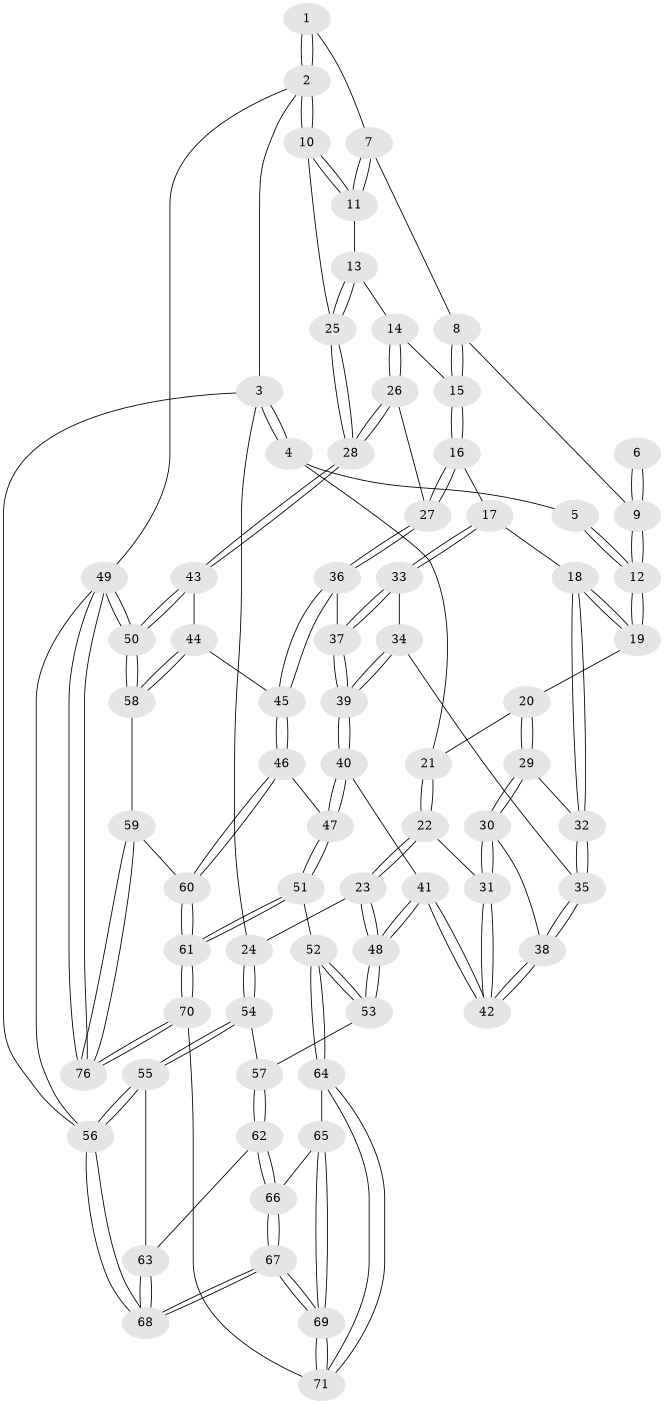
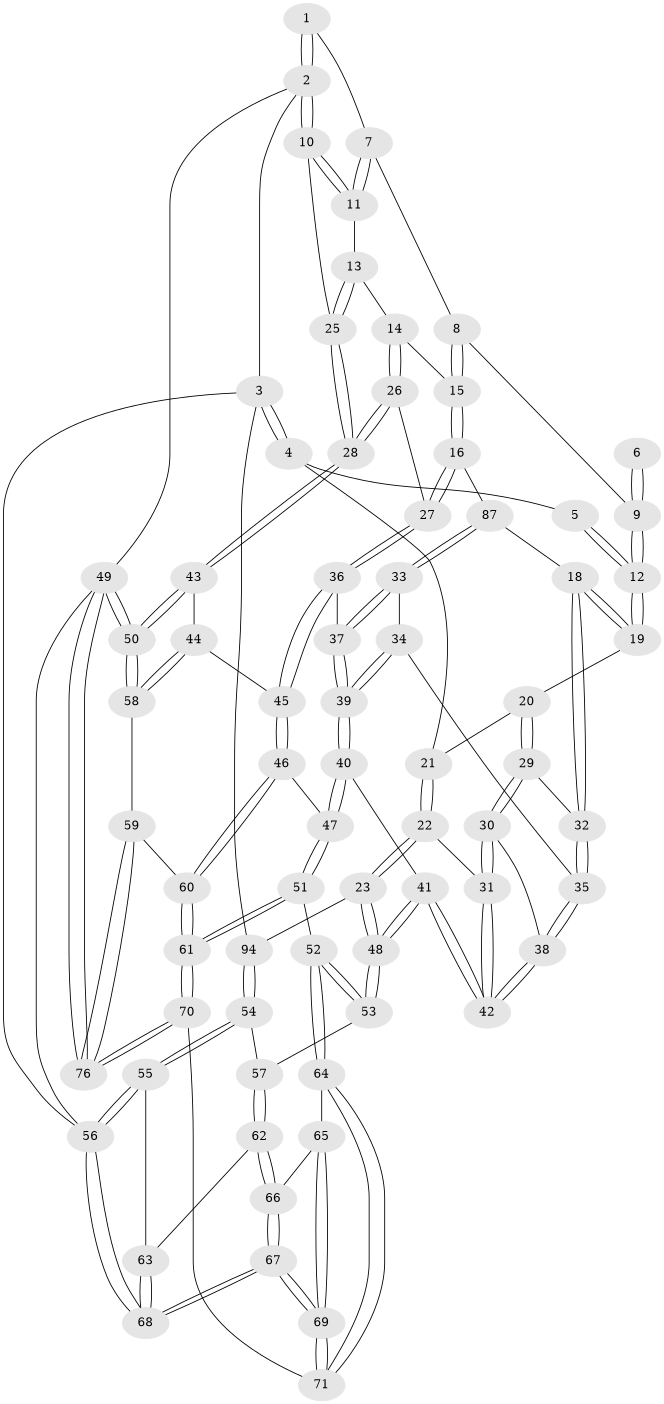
(490, 516) -> (490, 516)
(249, 950) -> (249, 950)
